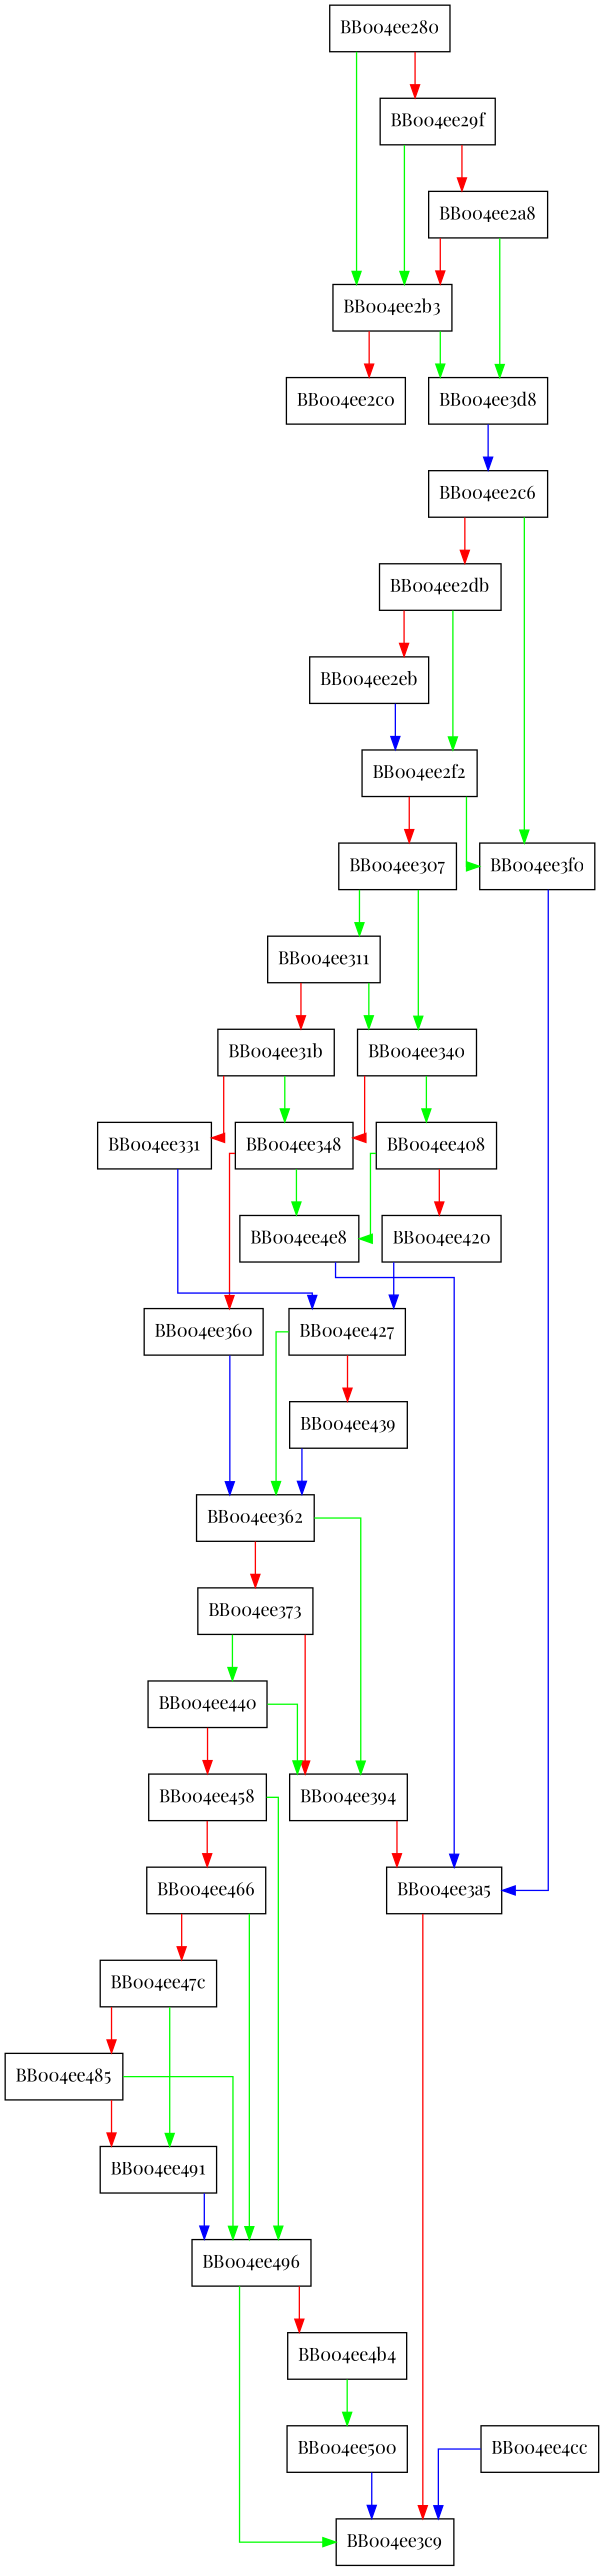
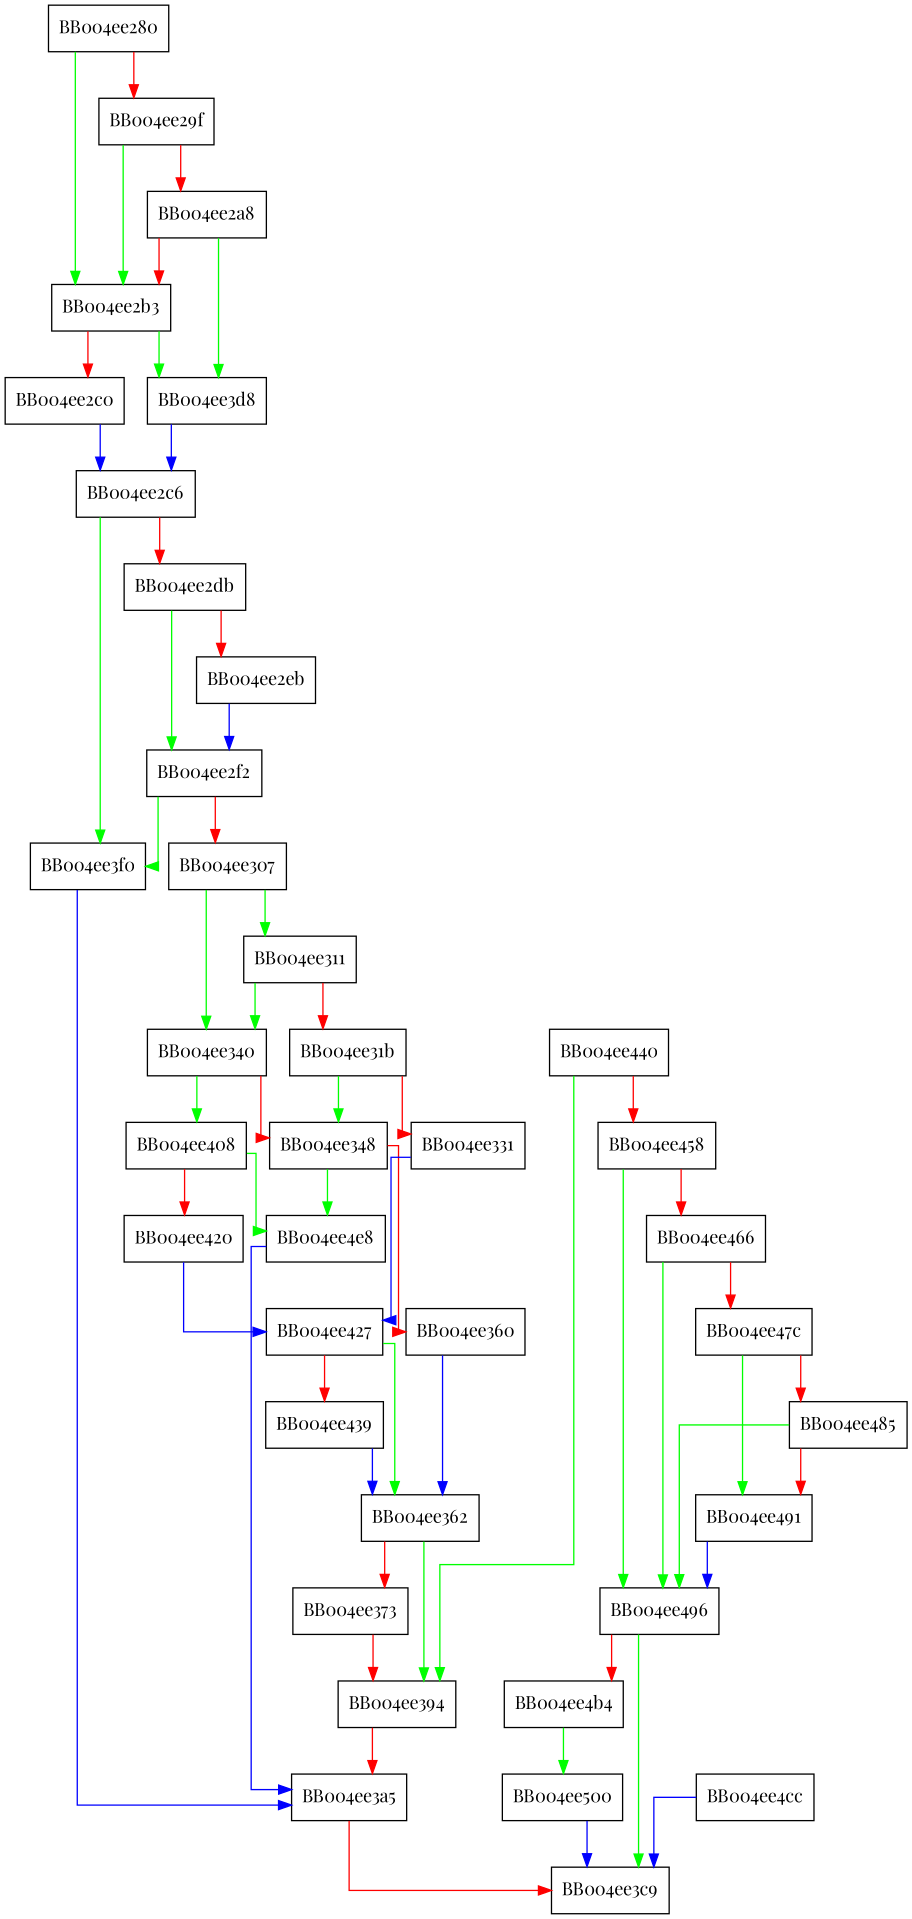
none -> (100, 441)
(232, 1651) -> none
